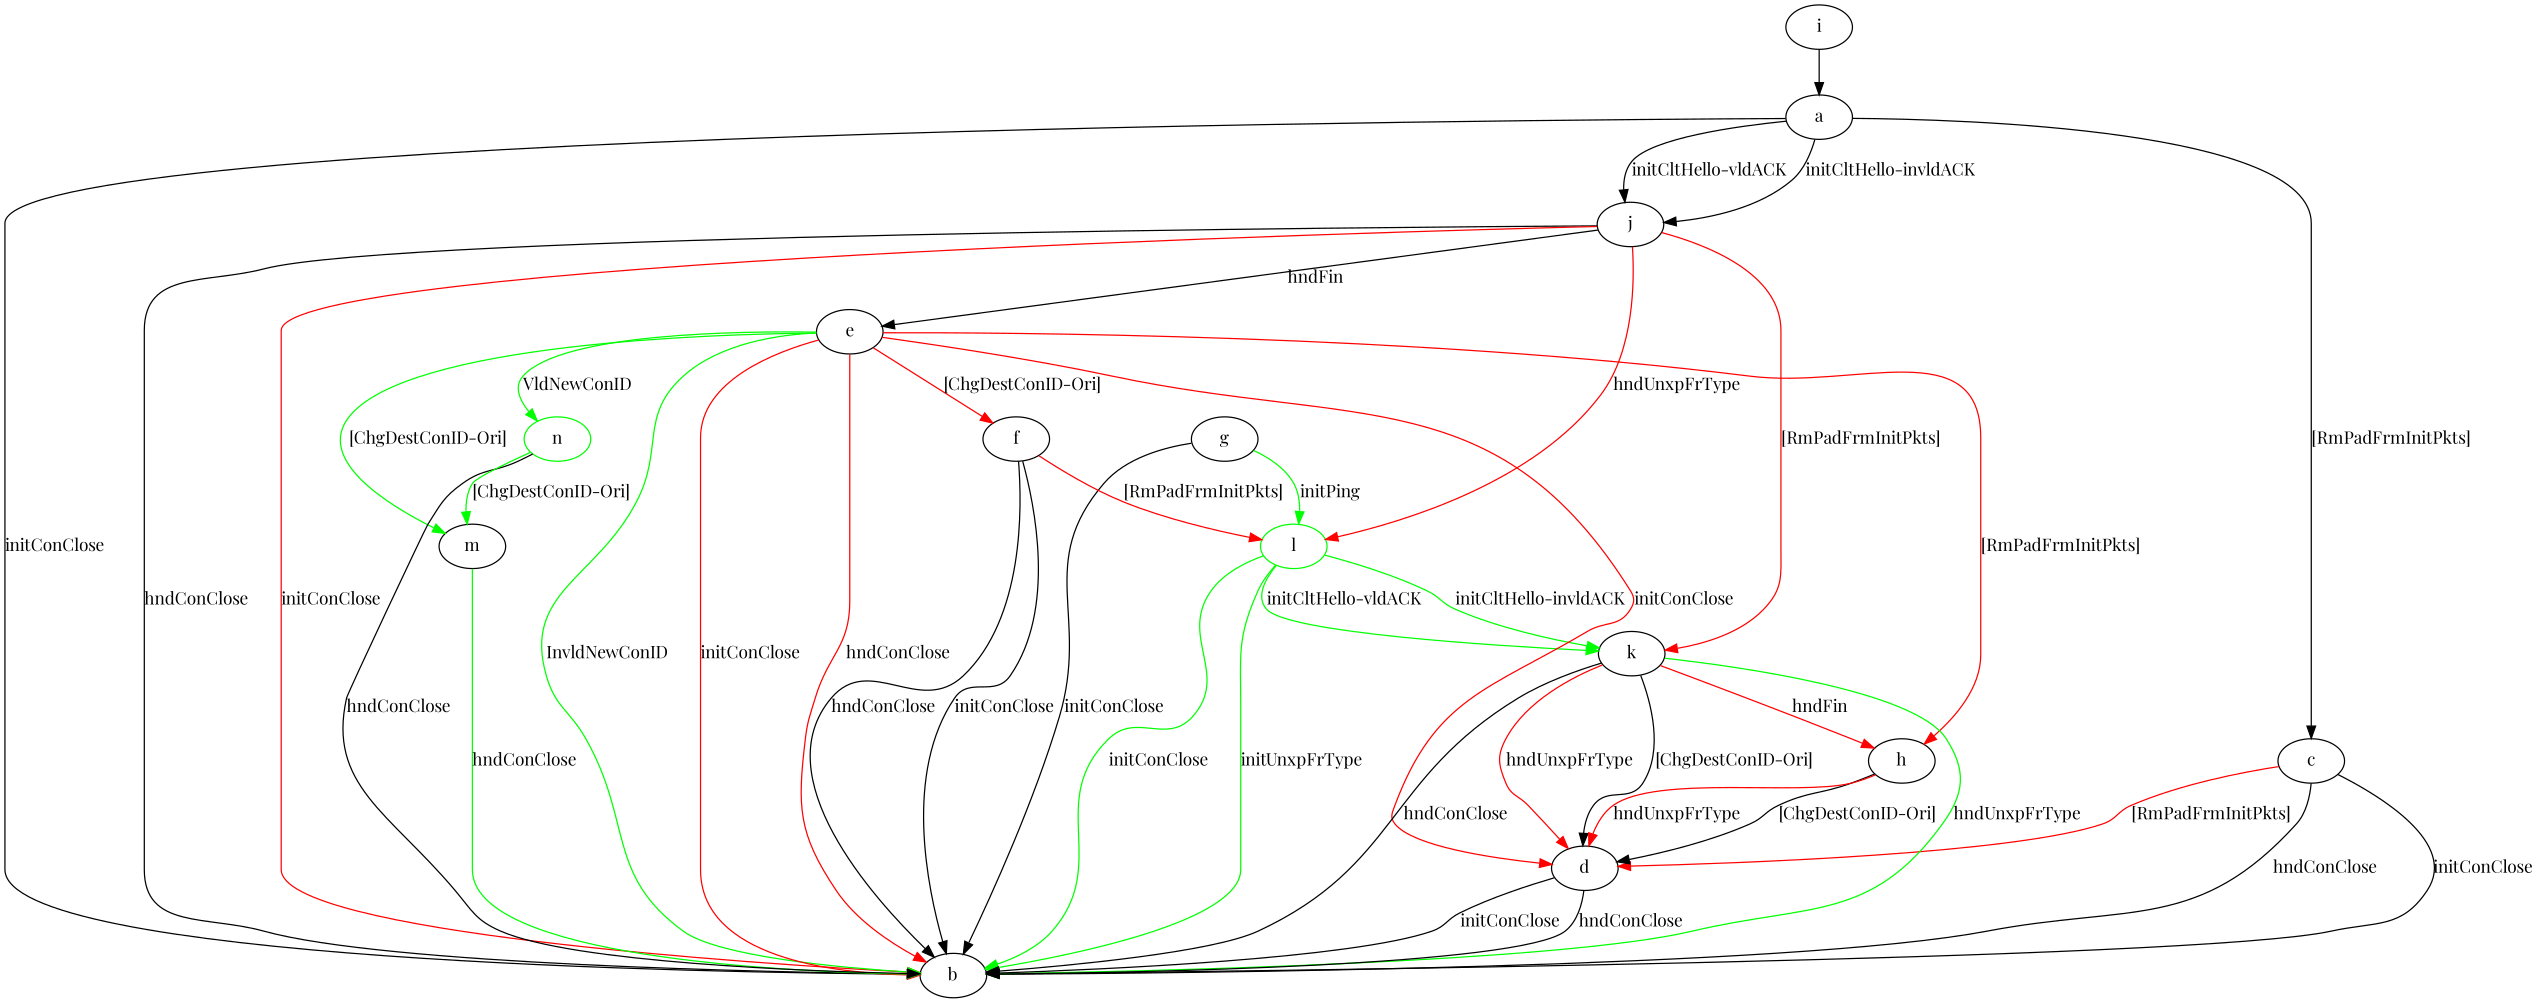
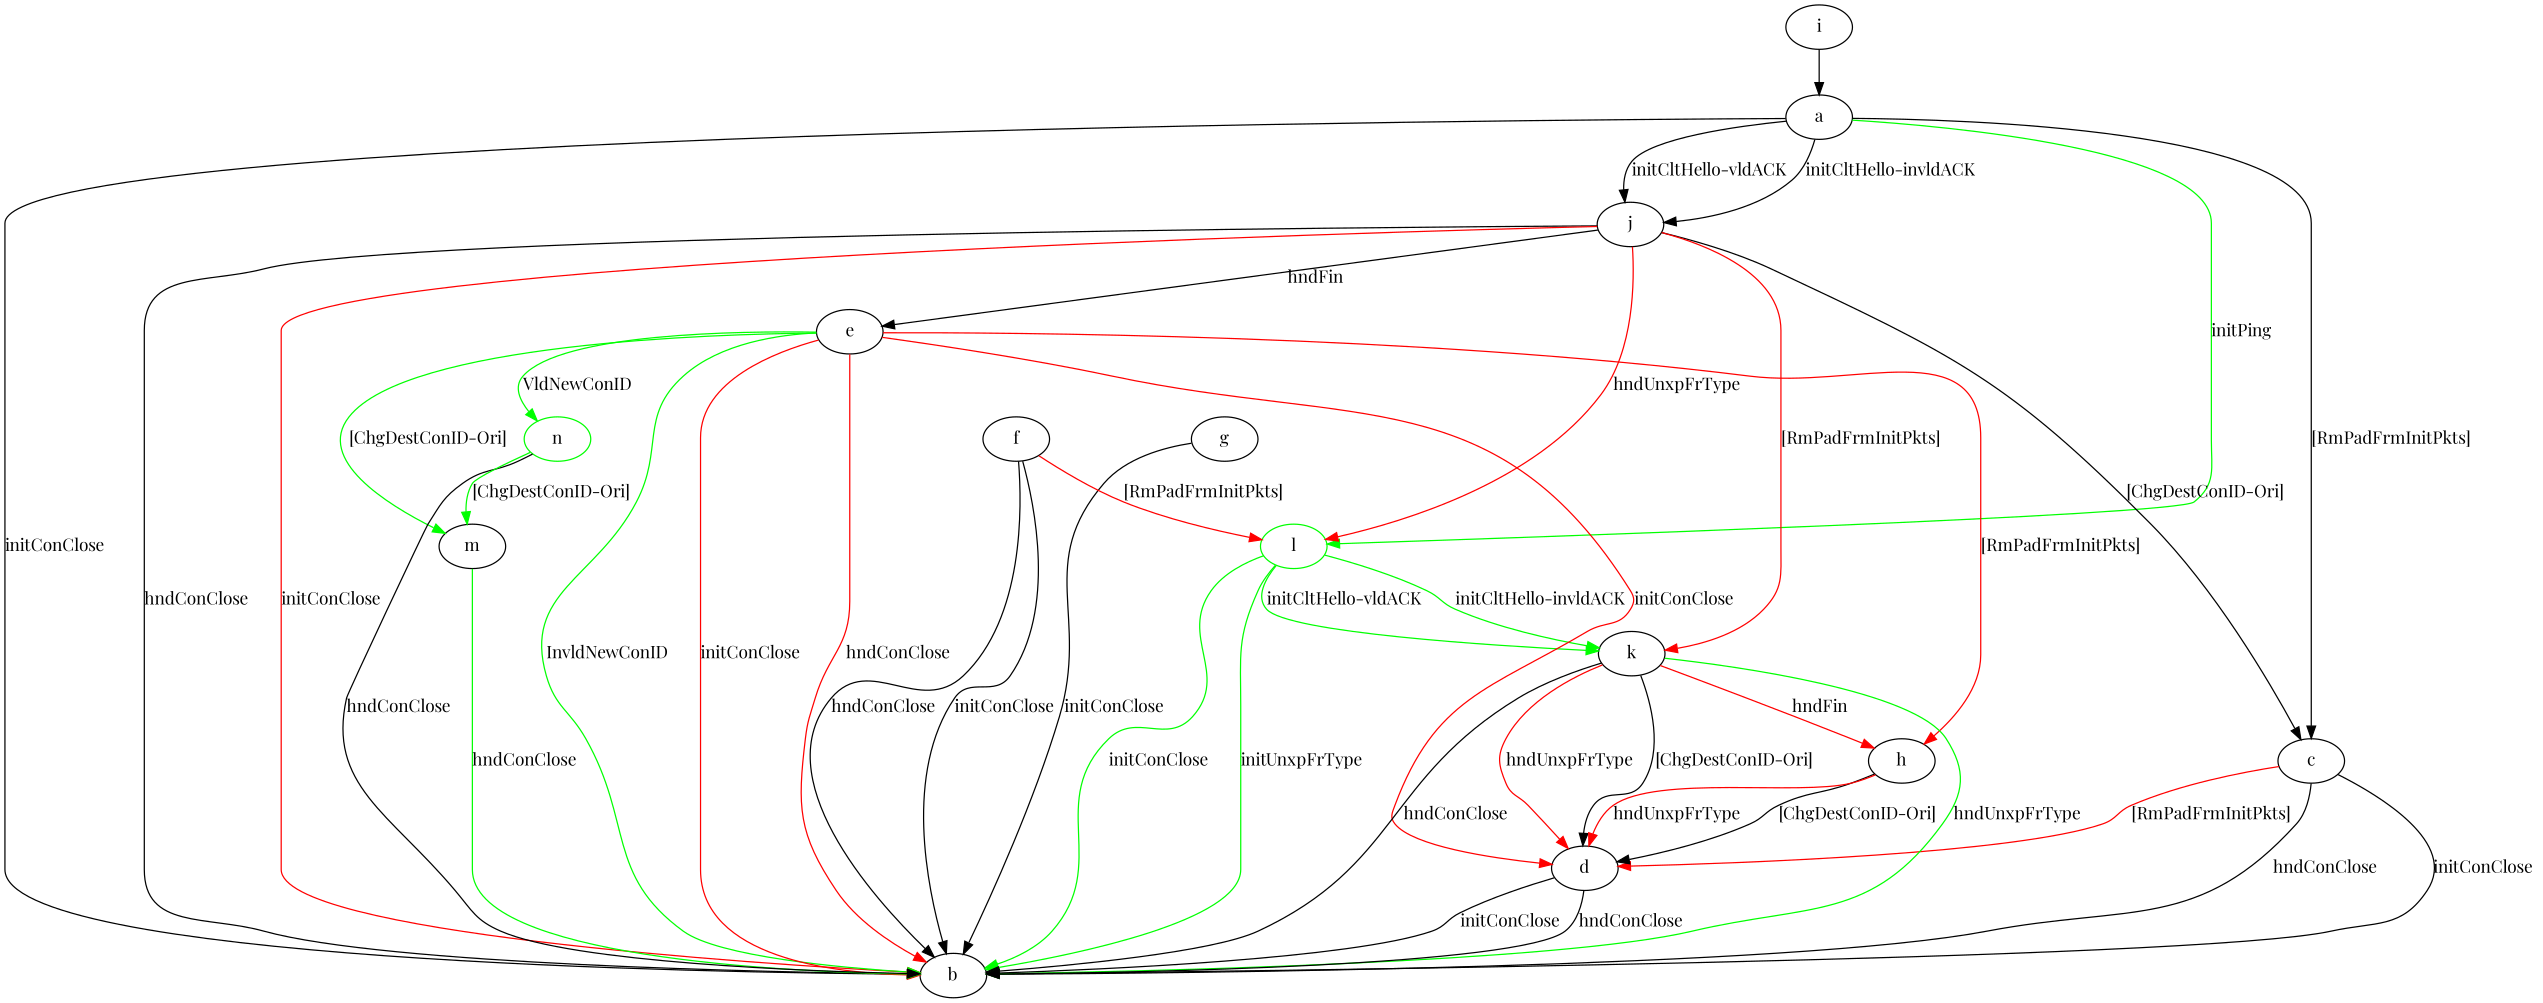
(928, 382) -> none
none -> (2031, 414)
(1287, 474) -> (2103, 512)
